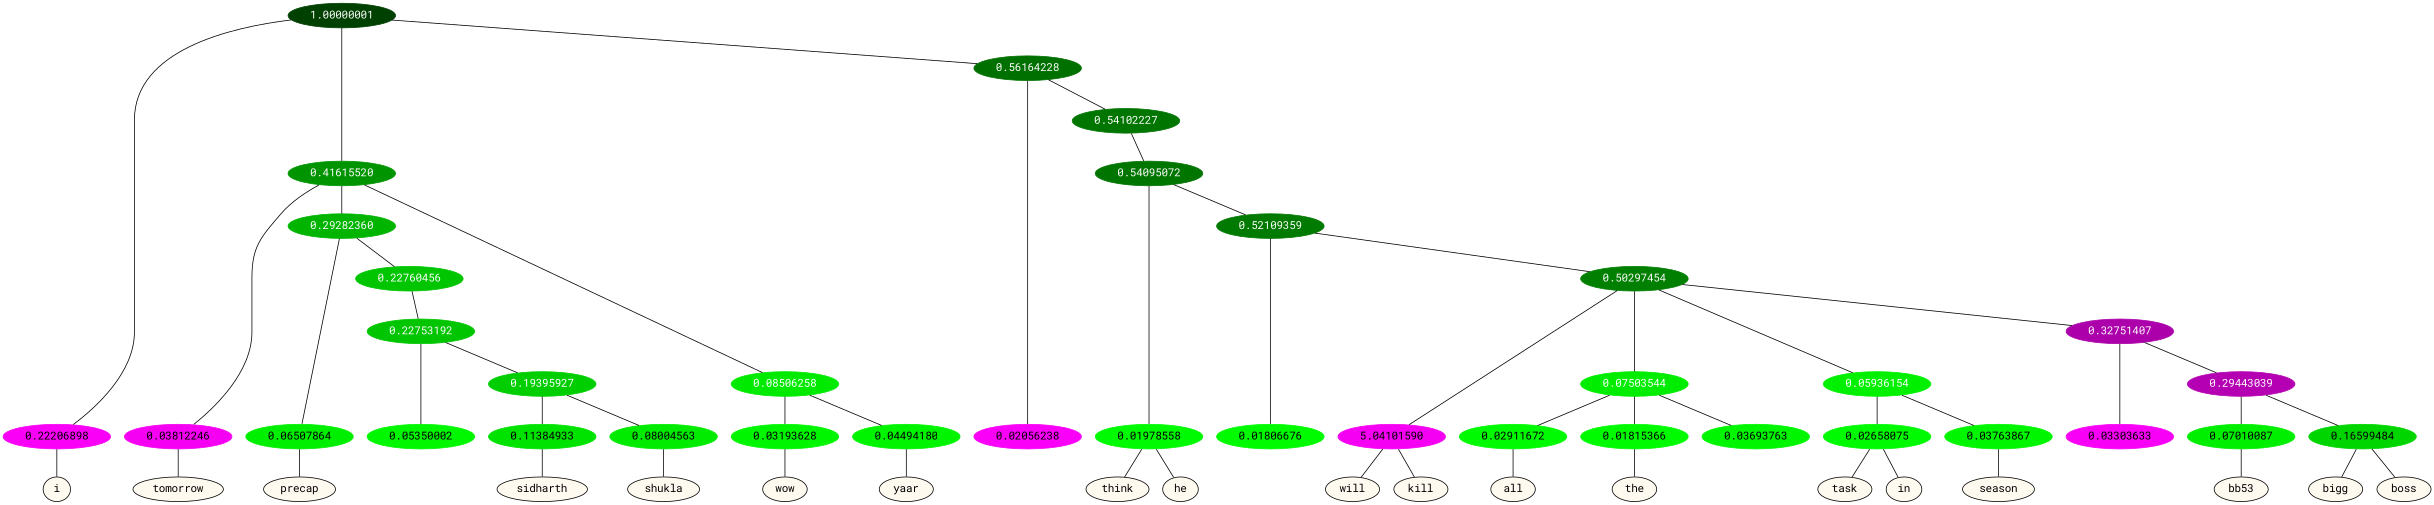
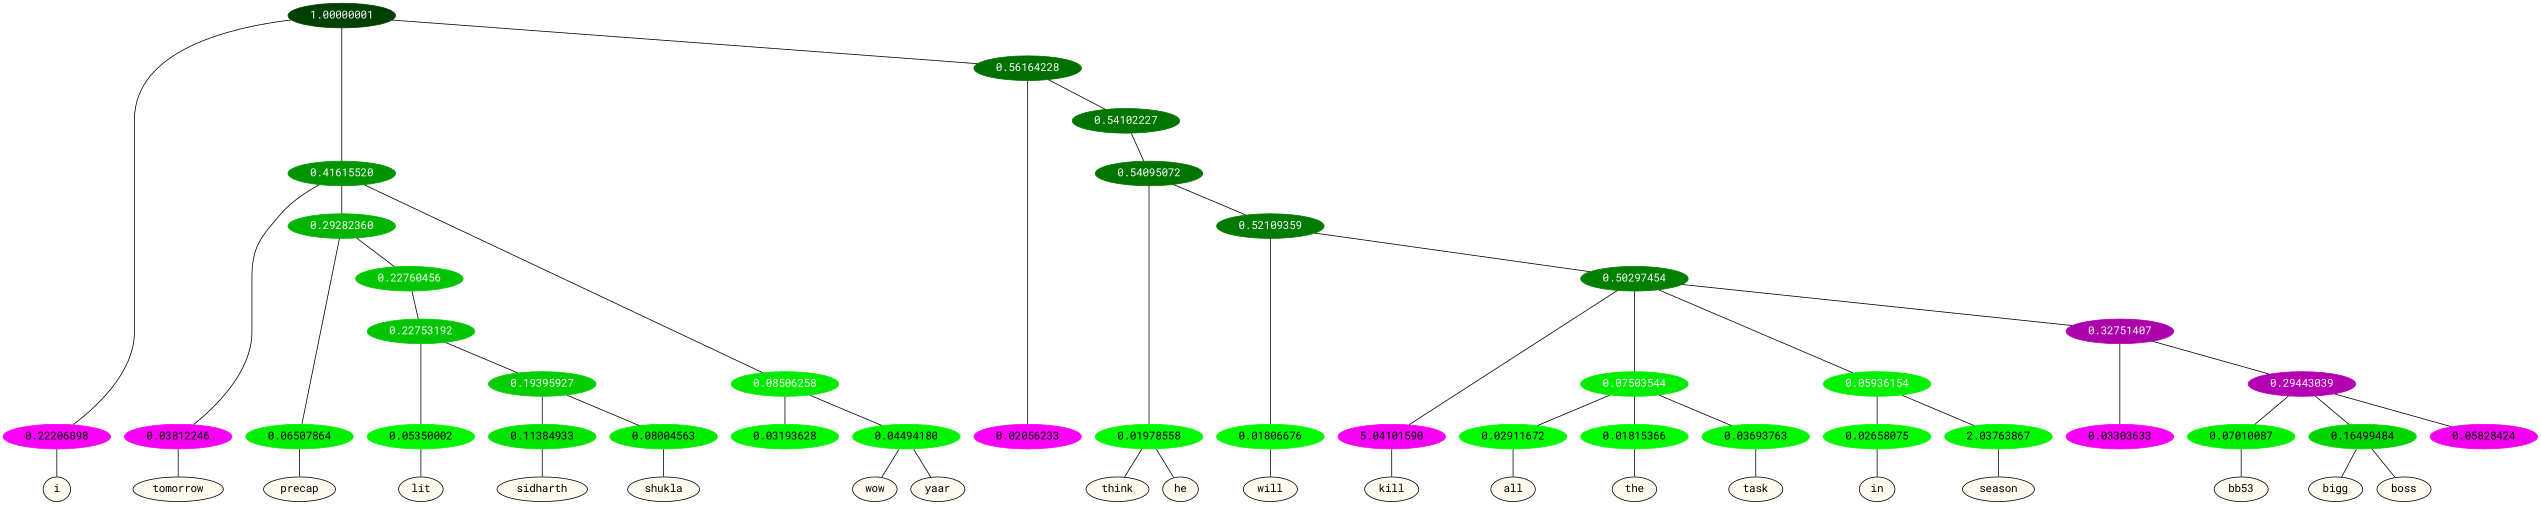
(1028, 437) -> (1028, 437)
(1998, 437) -> (1998, 437)
(2363, 437) -> (2363, 437)
none -> (2484, 437)
(785, 463) -> (890, 463)
(1372, 463) -> (1270, 463)
(1861, 463) -> (1756, 463)
none -> (421, 489)
